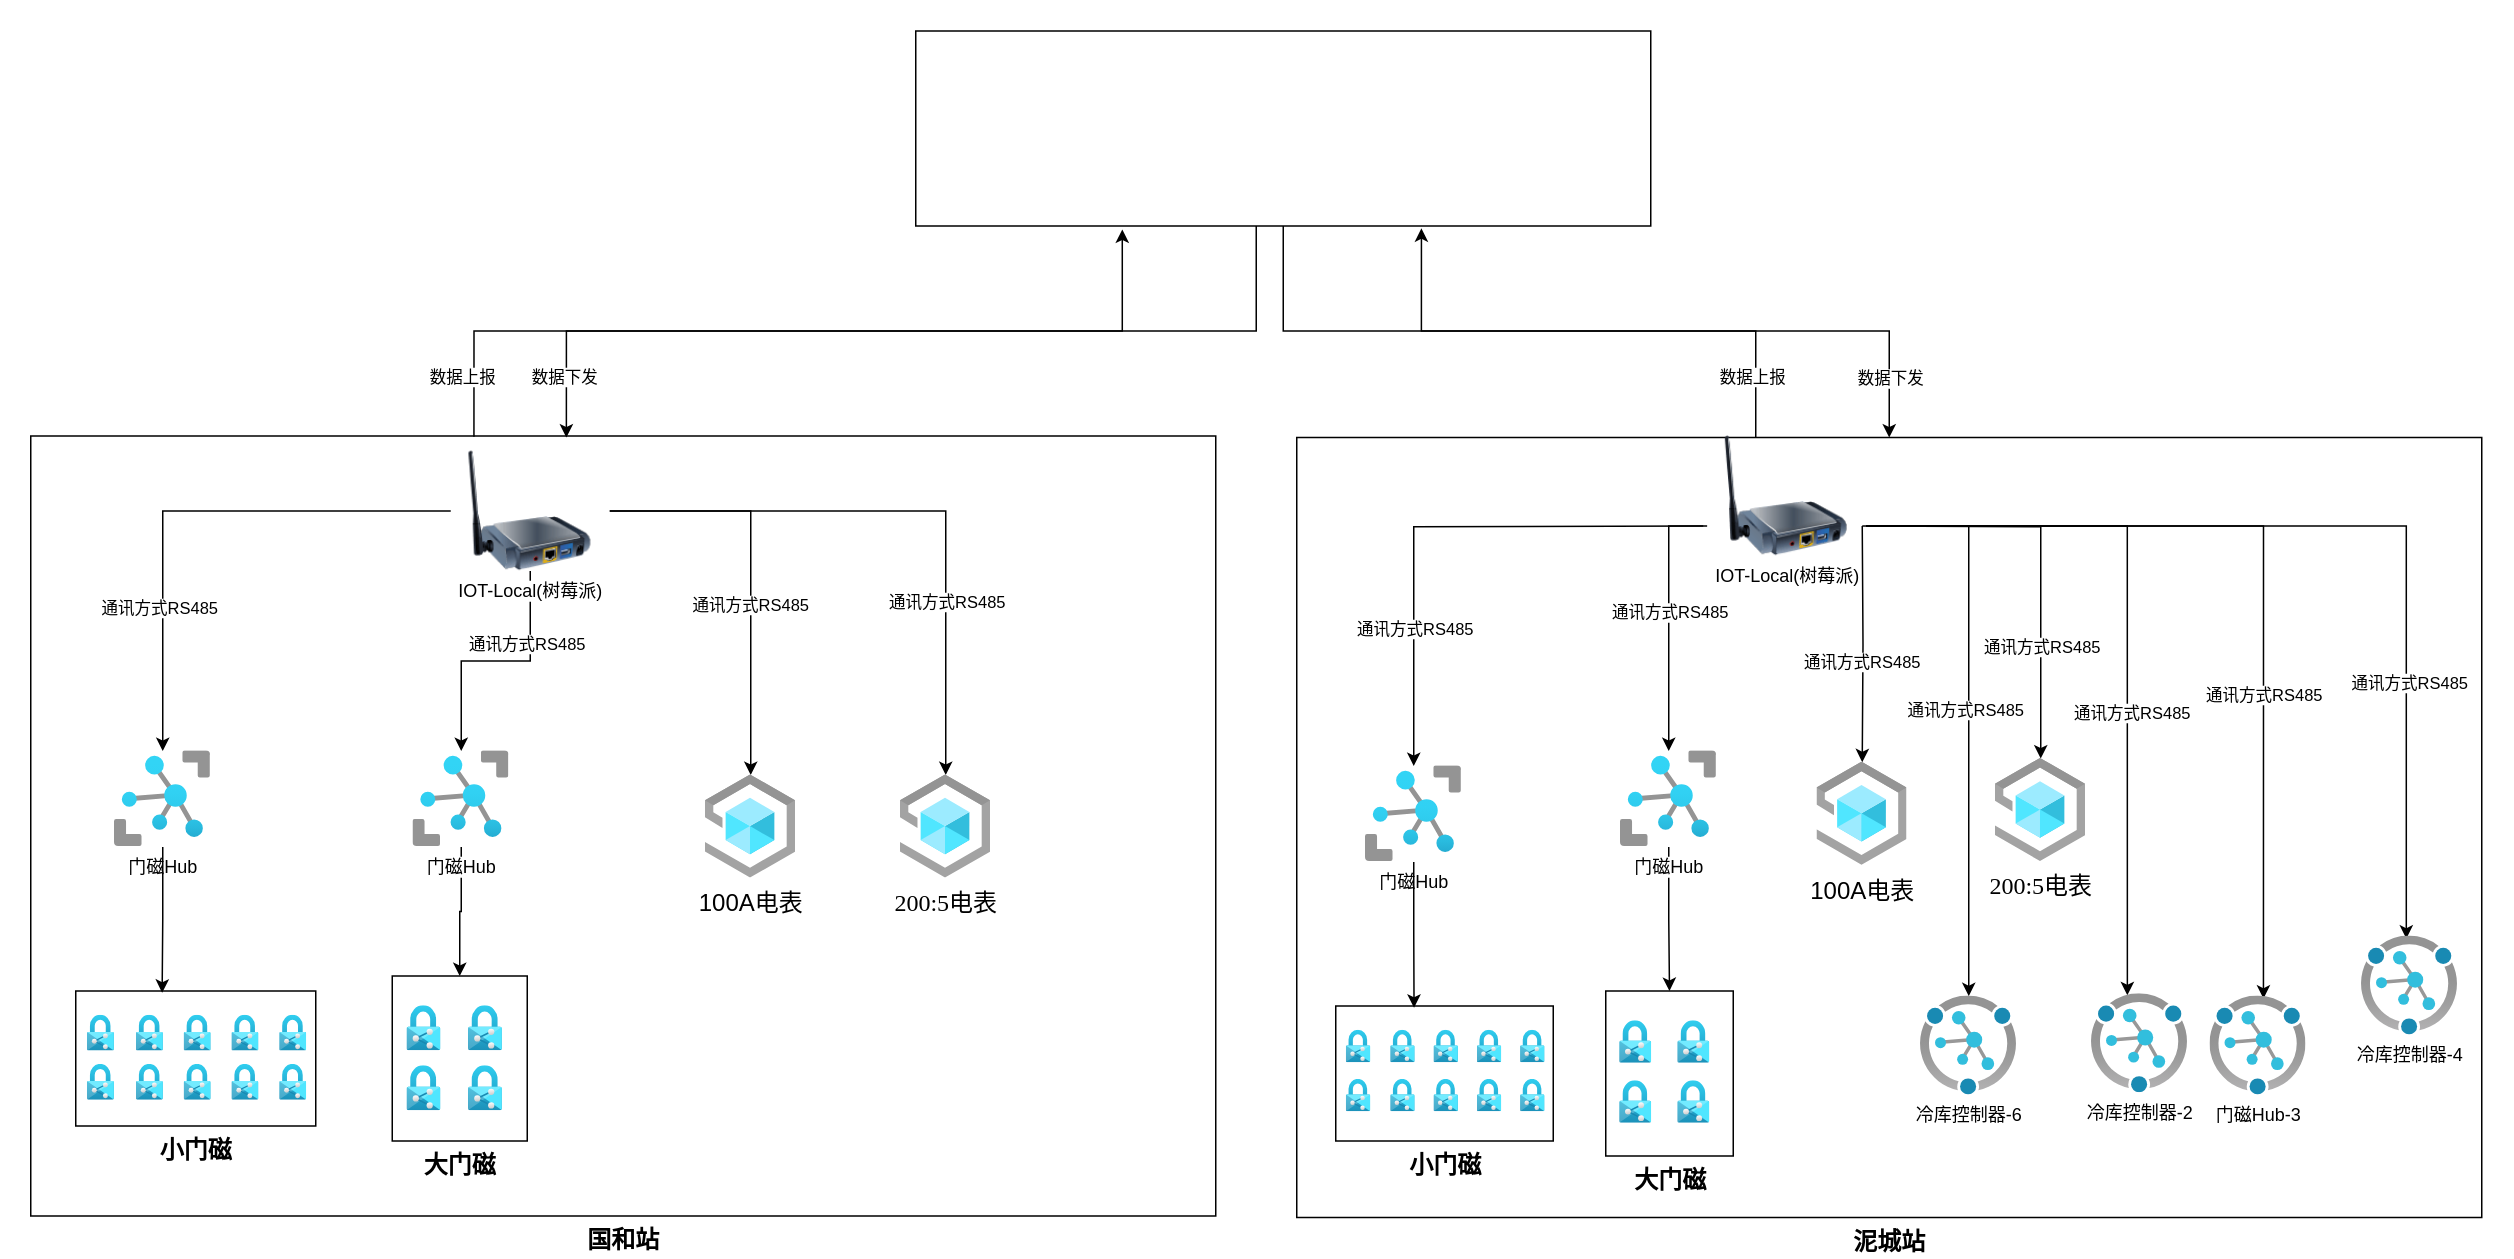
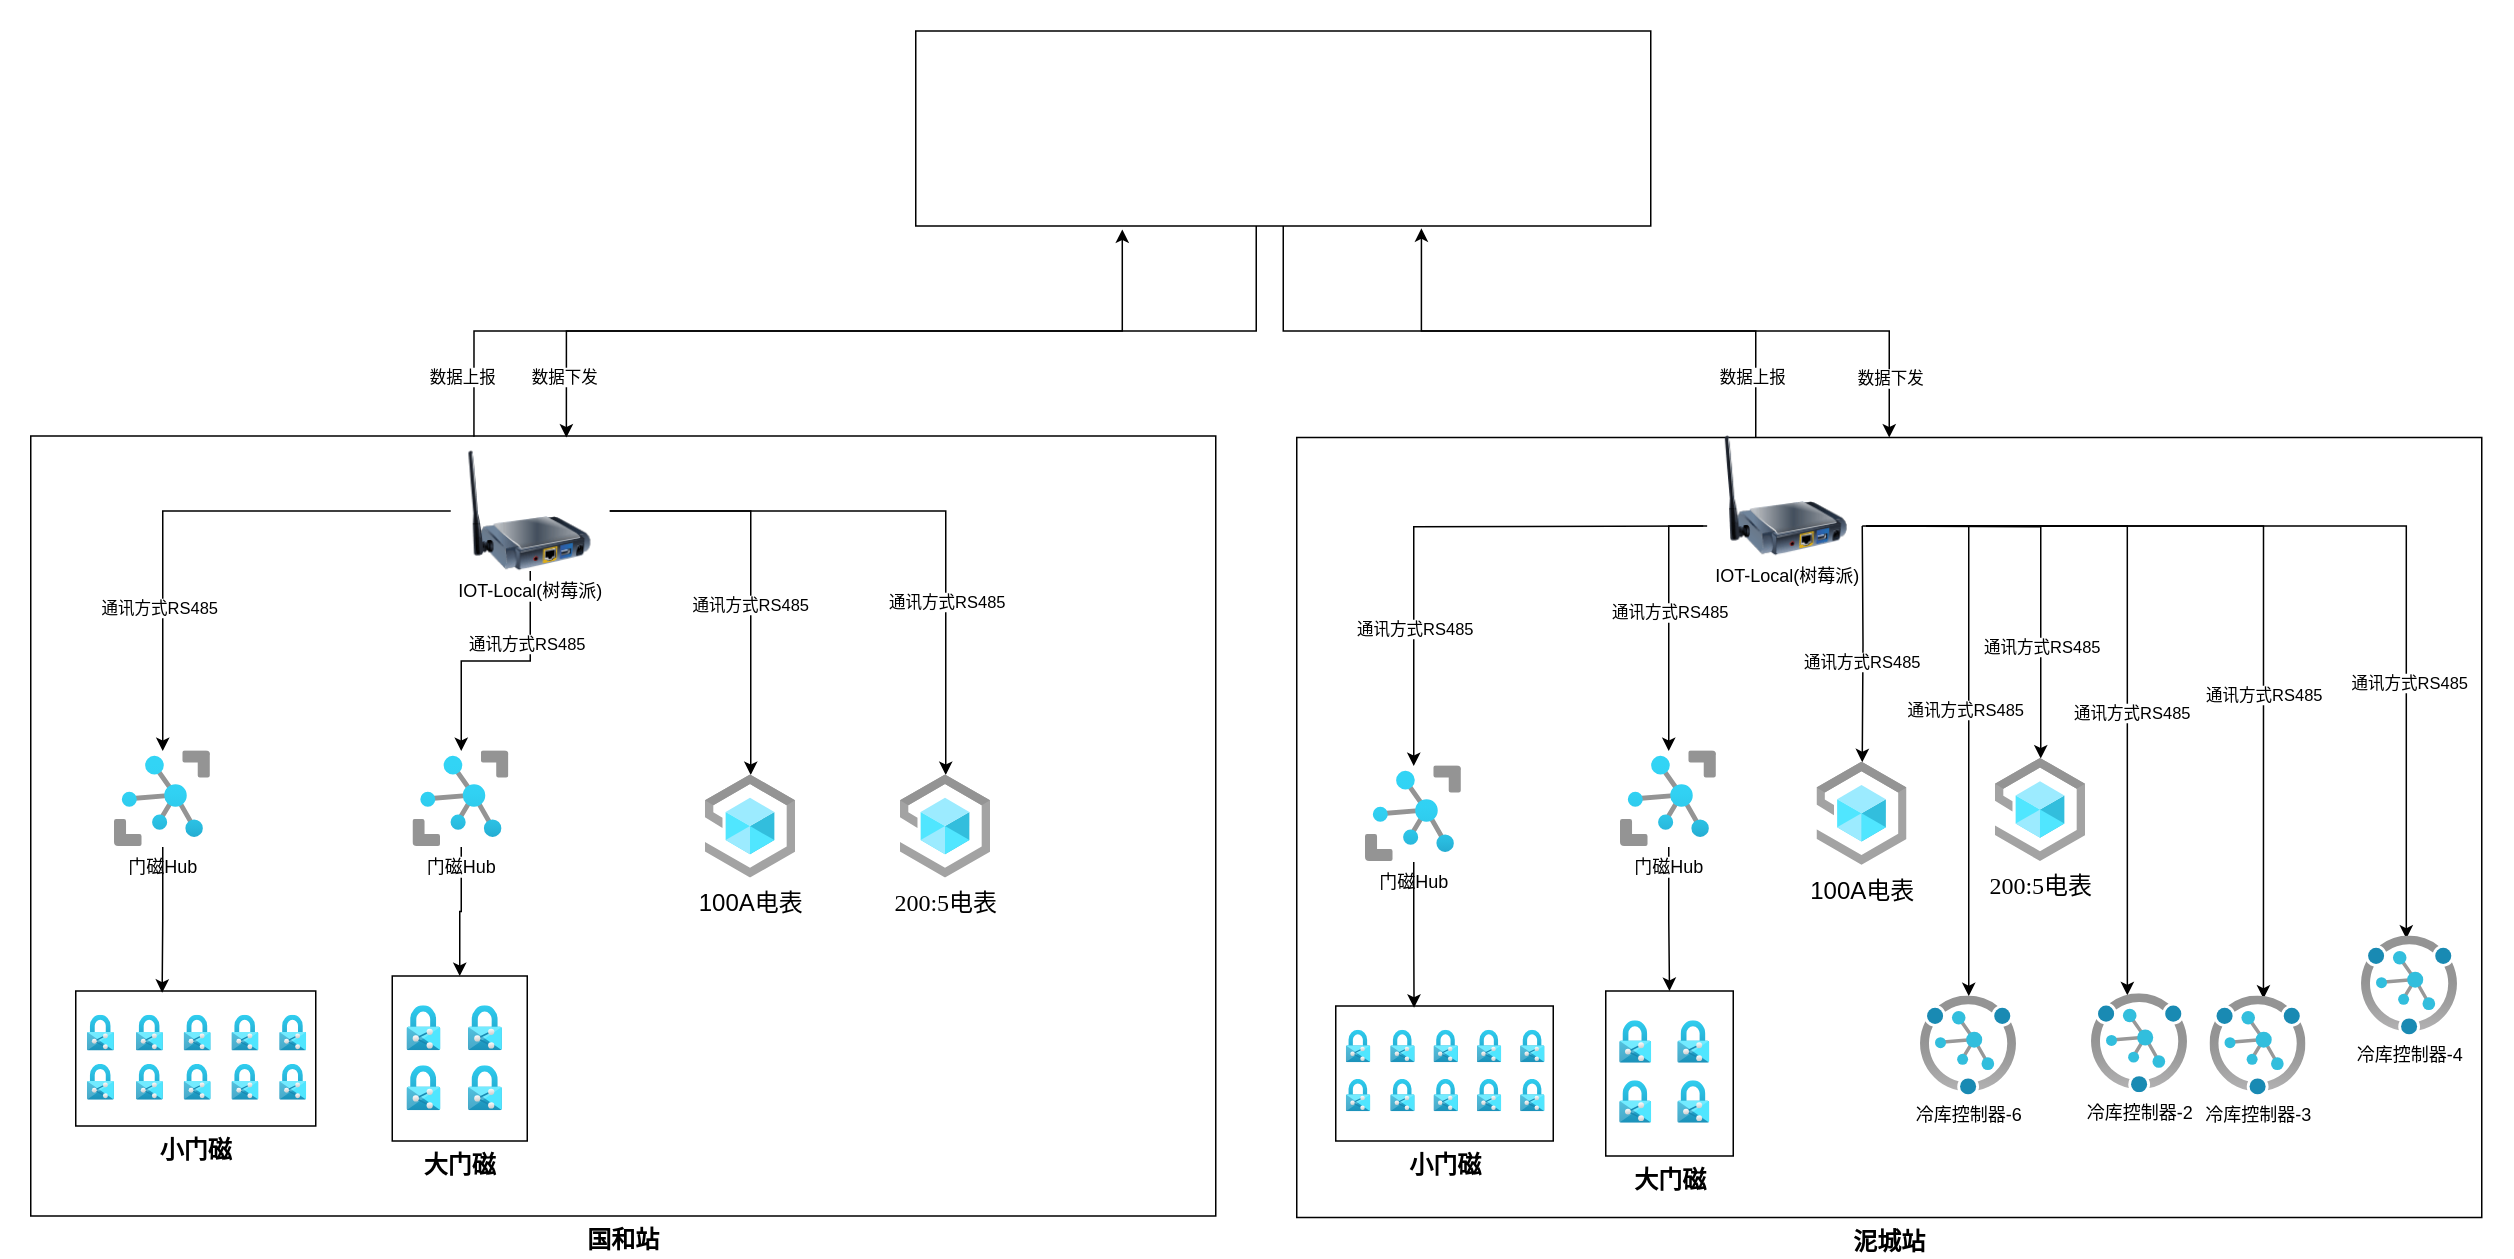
(2259, 1116) -> (2259, 1116)
